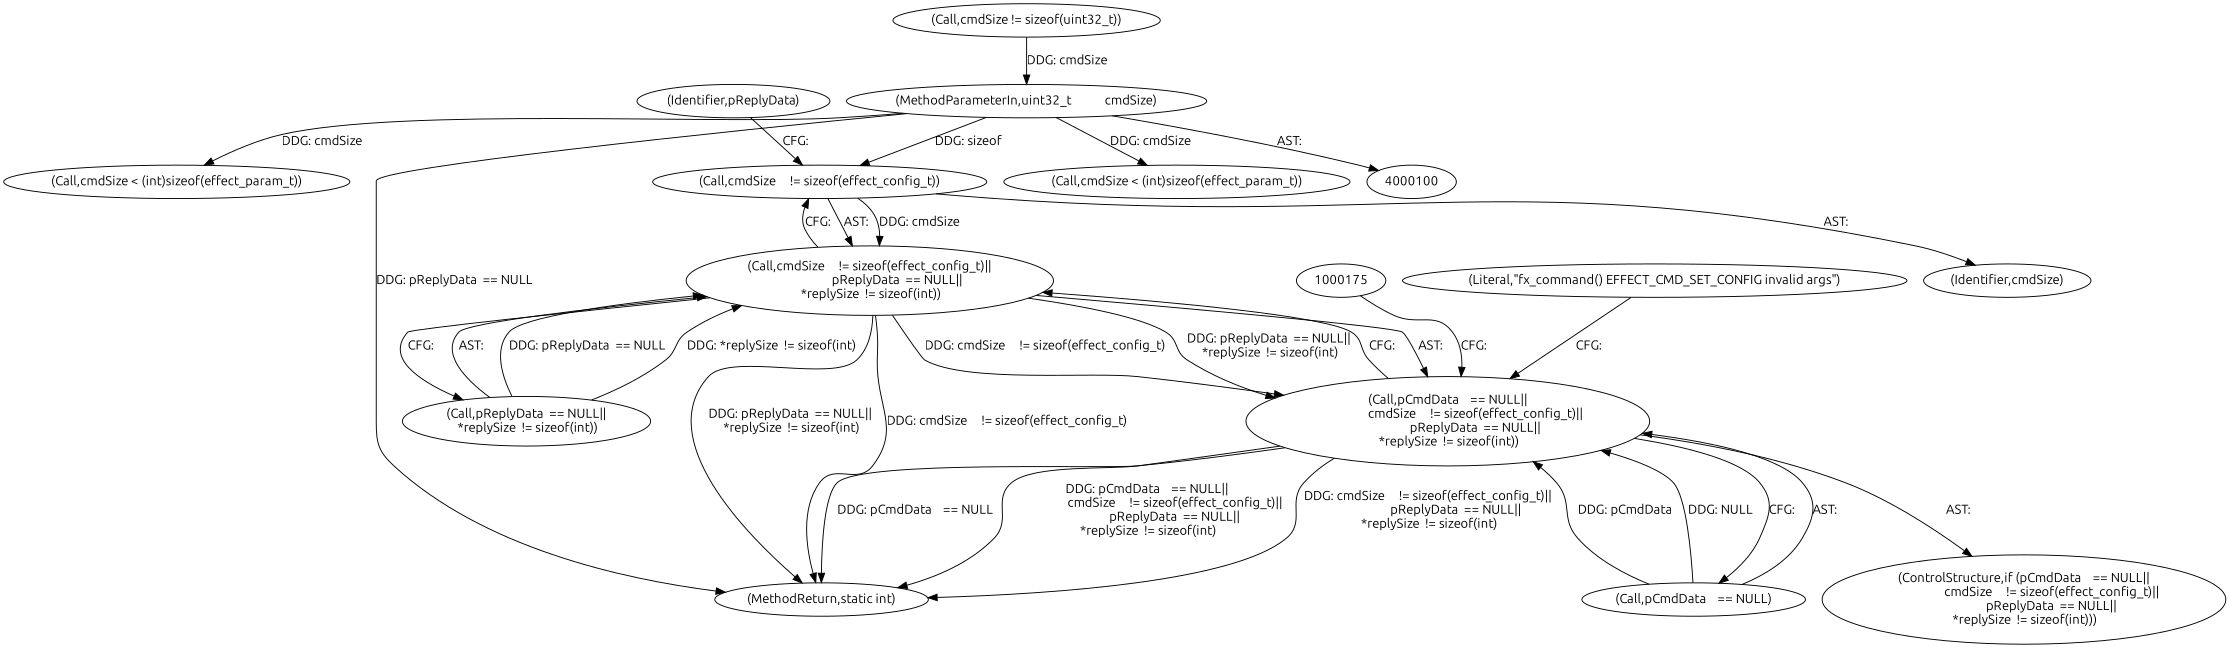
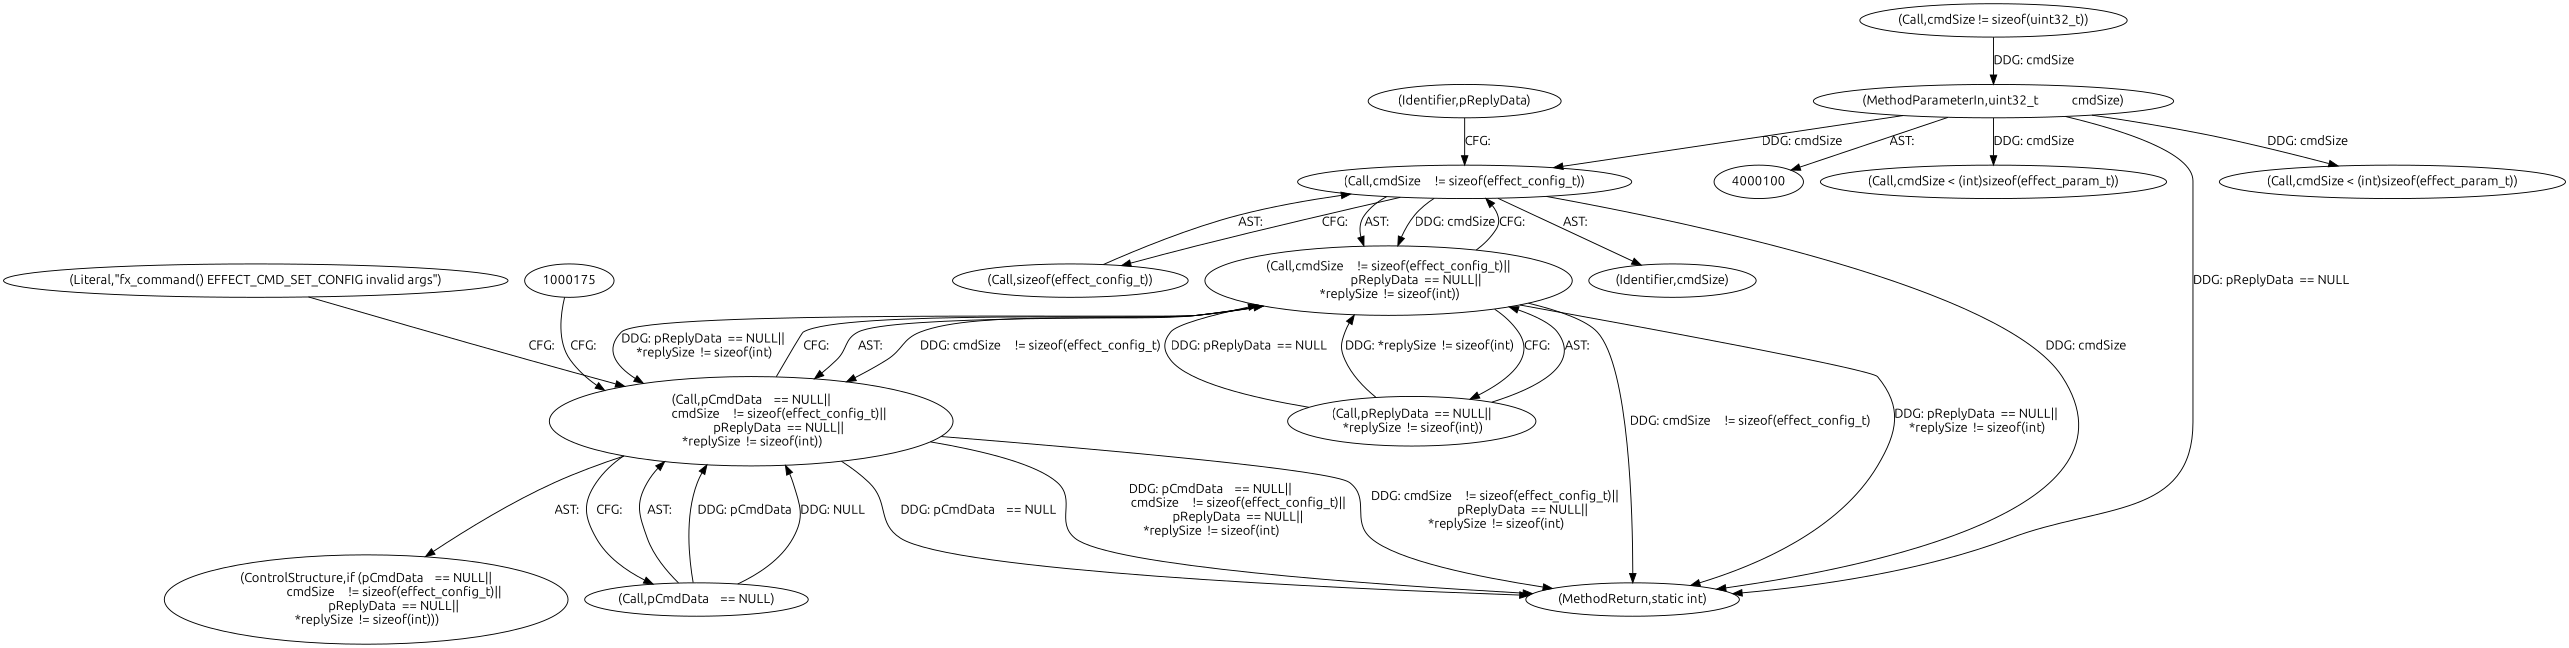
(969, 141) -> (1802, 141)
none -> (1070, 281)
none -> (2029, 344)
